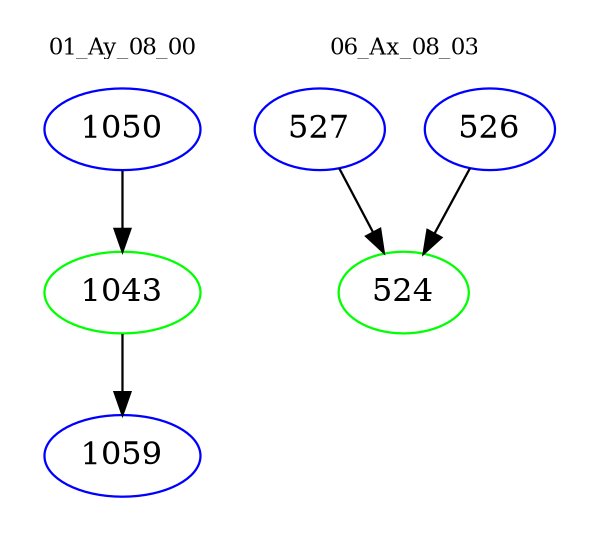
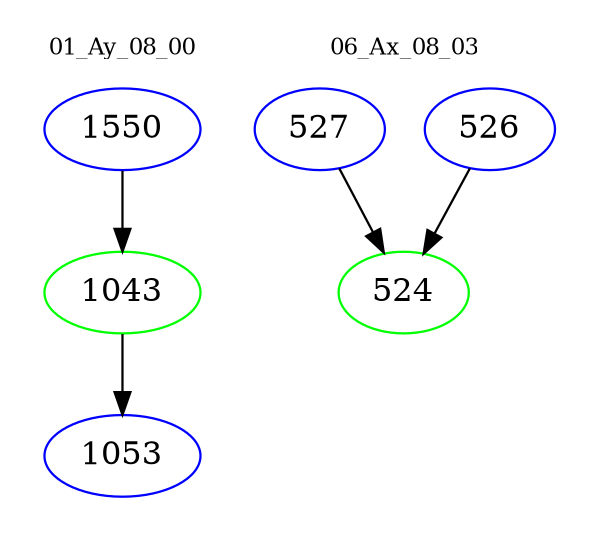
(122, 129) -> (122, 129)
(122, 456) -> (122, 456)
